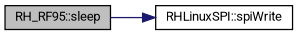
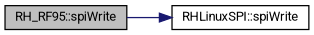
(58, 18) -> (66, 18)
